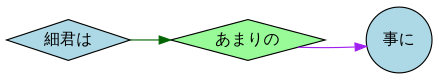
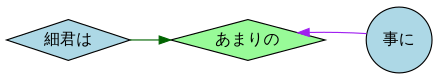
(326, 48) -> (338, 32)
